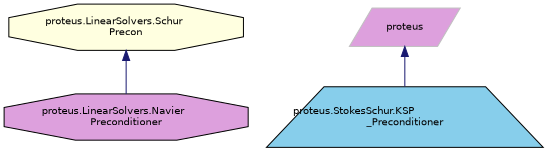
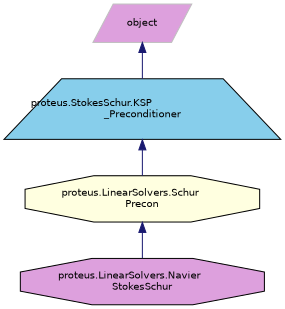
(405, 27) -> (142, 23)
(126, 117) -> (142, 282)
none -> (142, 163)
